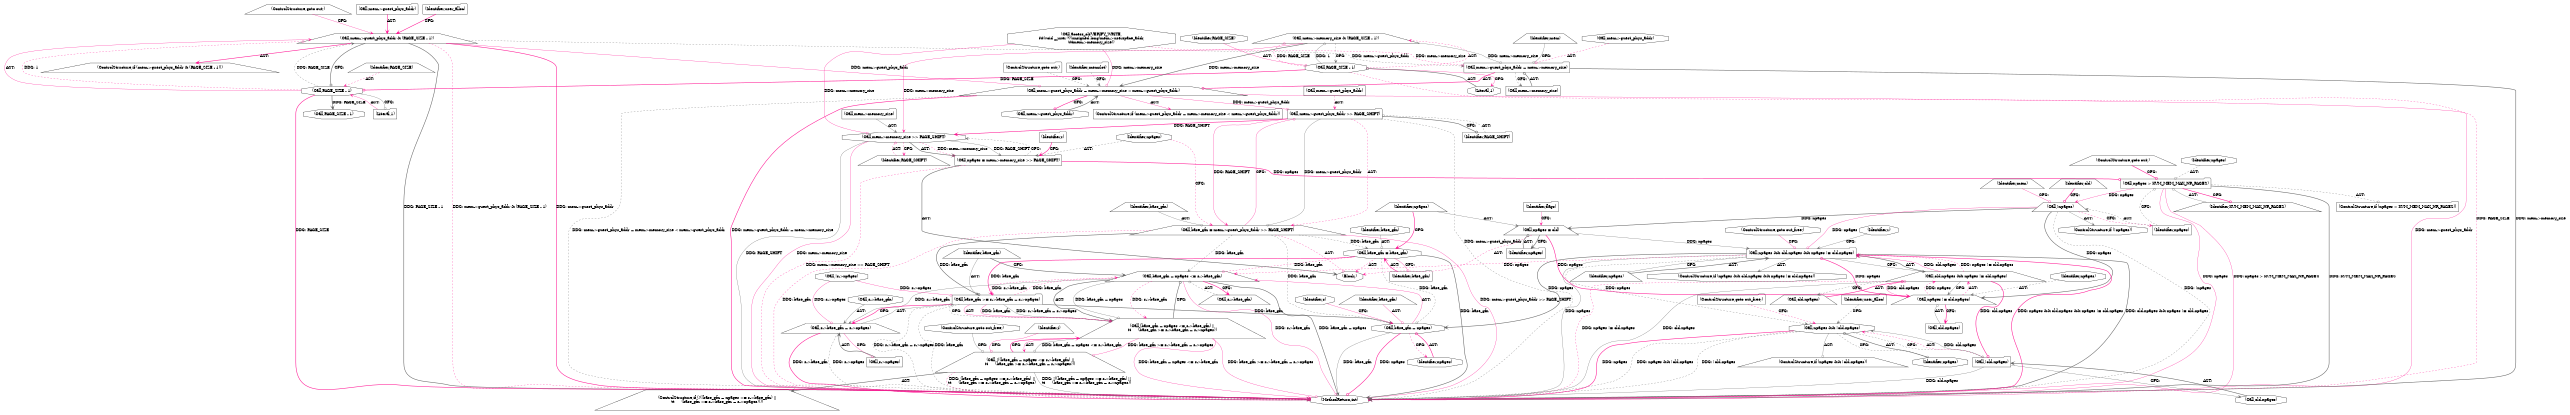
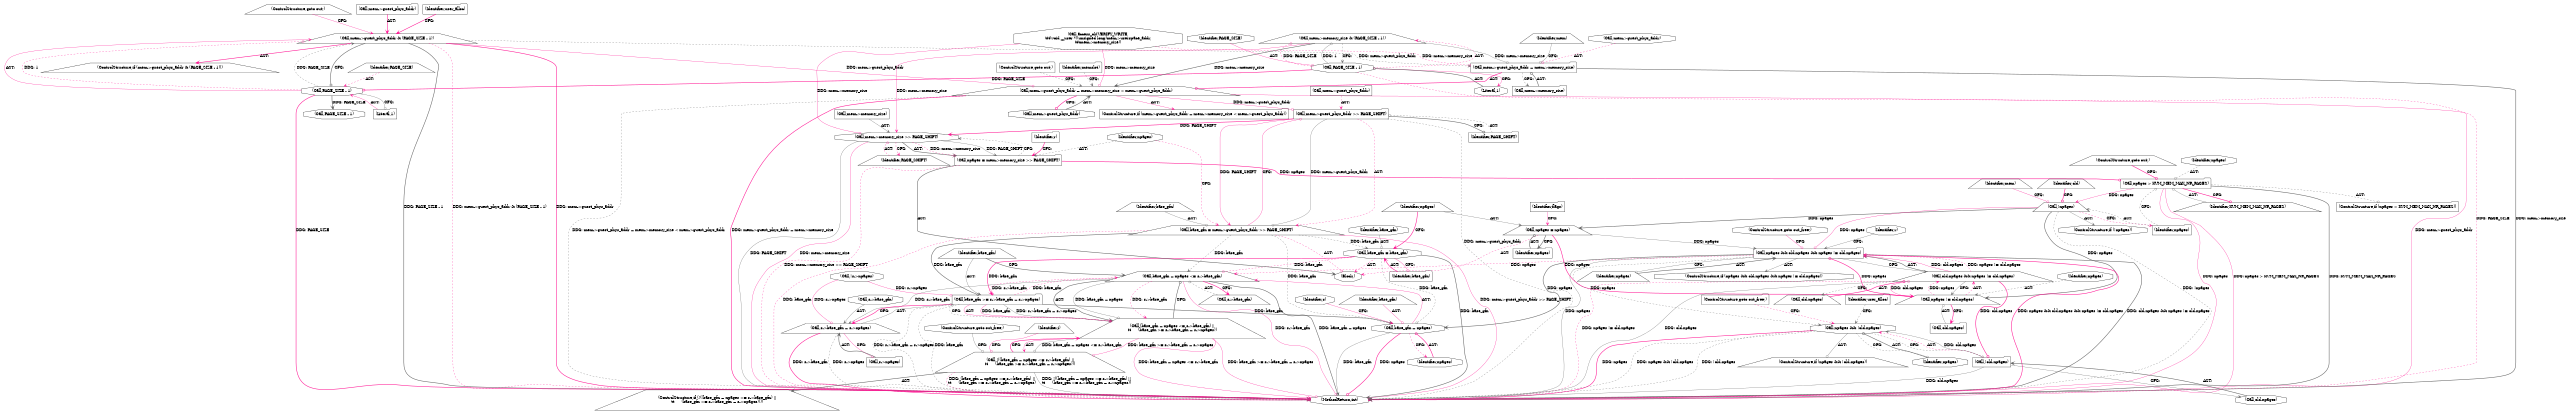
(1541, 230) -> (1548, 230)
